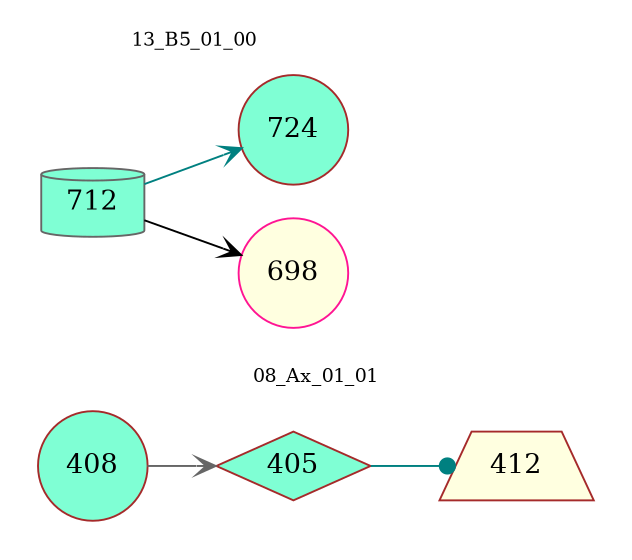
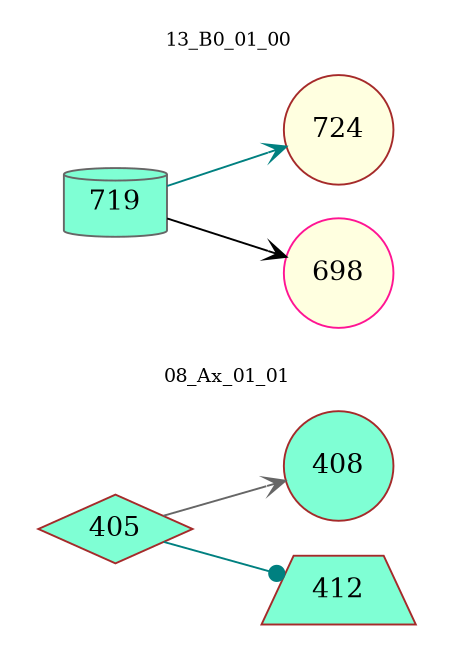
(195, 41) -> (229, 41)
(293, 130) -> (339, 130)
(93, 202) -> (115, 202)
(172, 466) -> (215, 501)
(517, 466) -> (339, 590)
